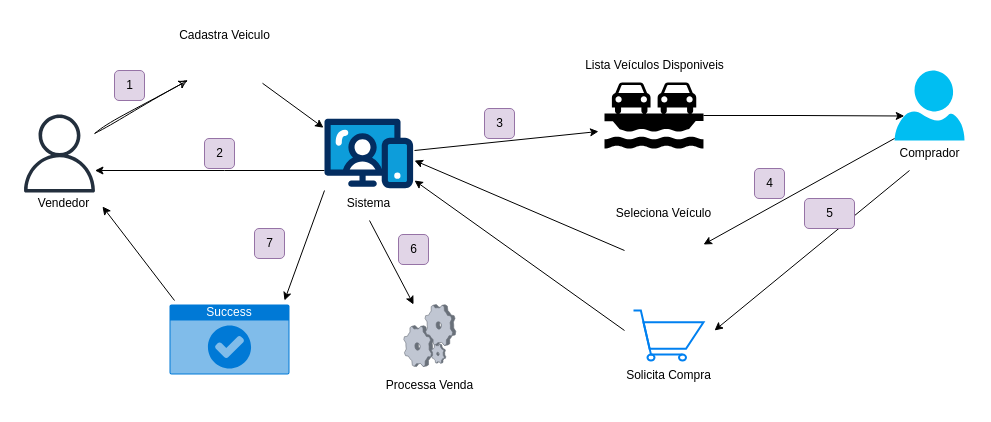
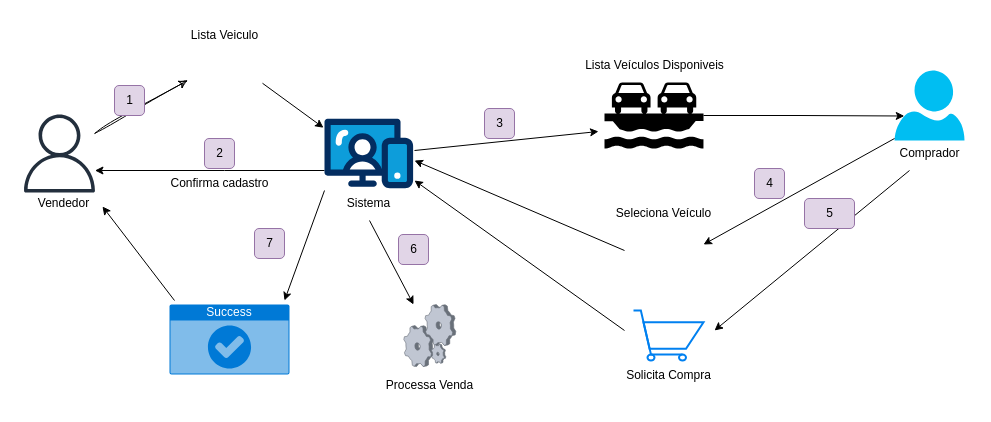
(225, 36) -> (225, 36)
(130, 86) -> (130, 101)
none -> (220, 184)
